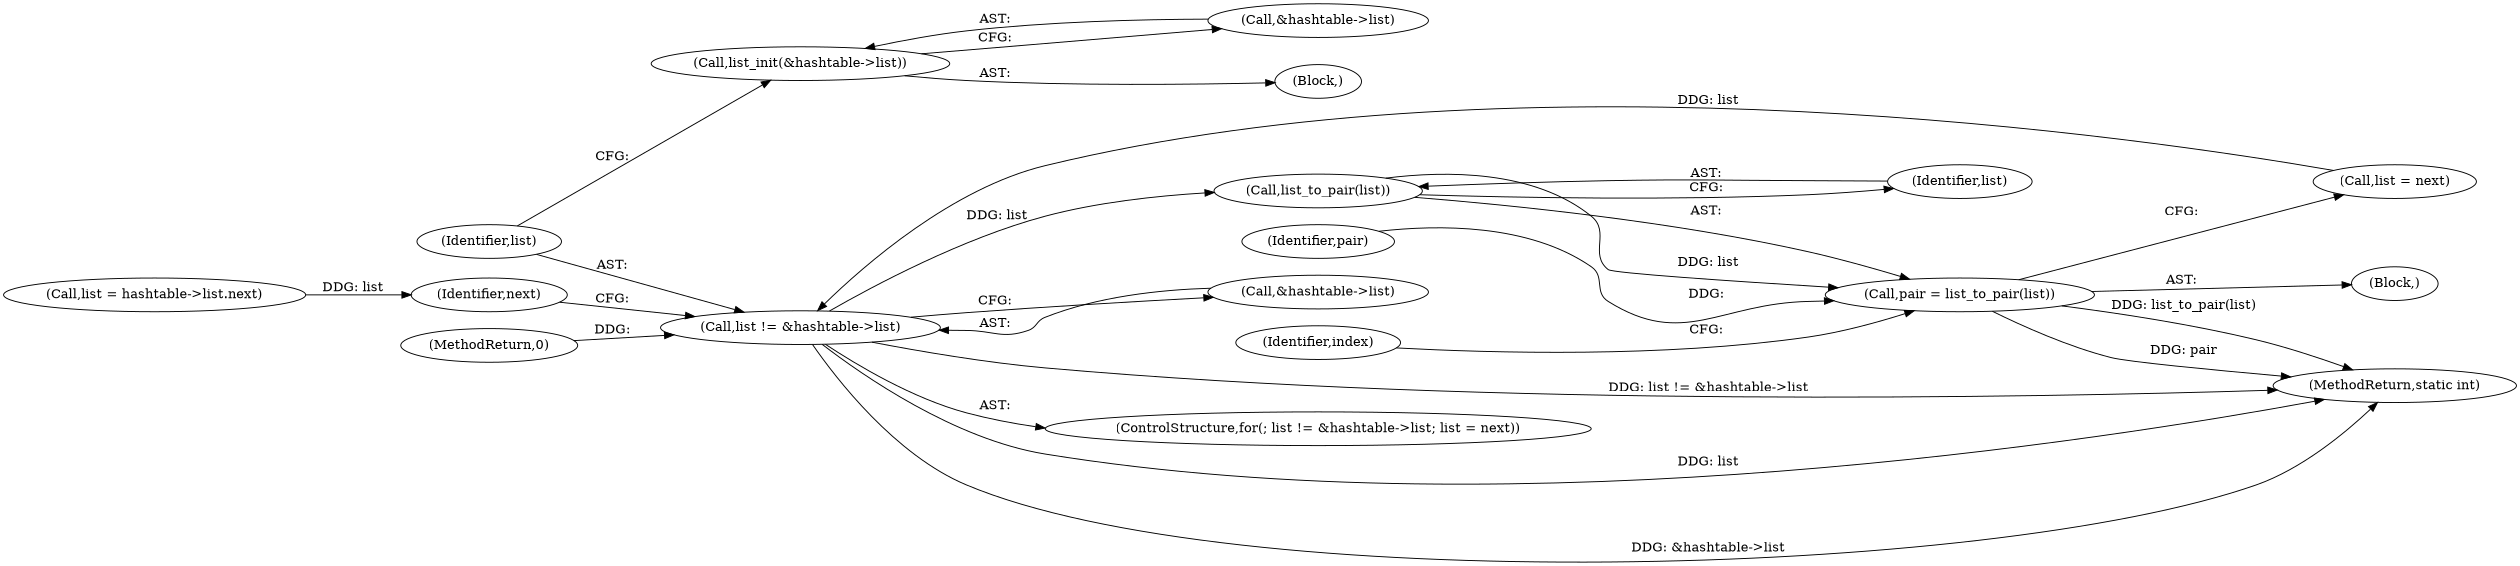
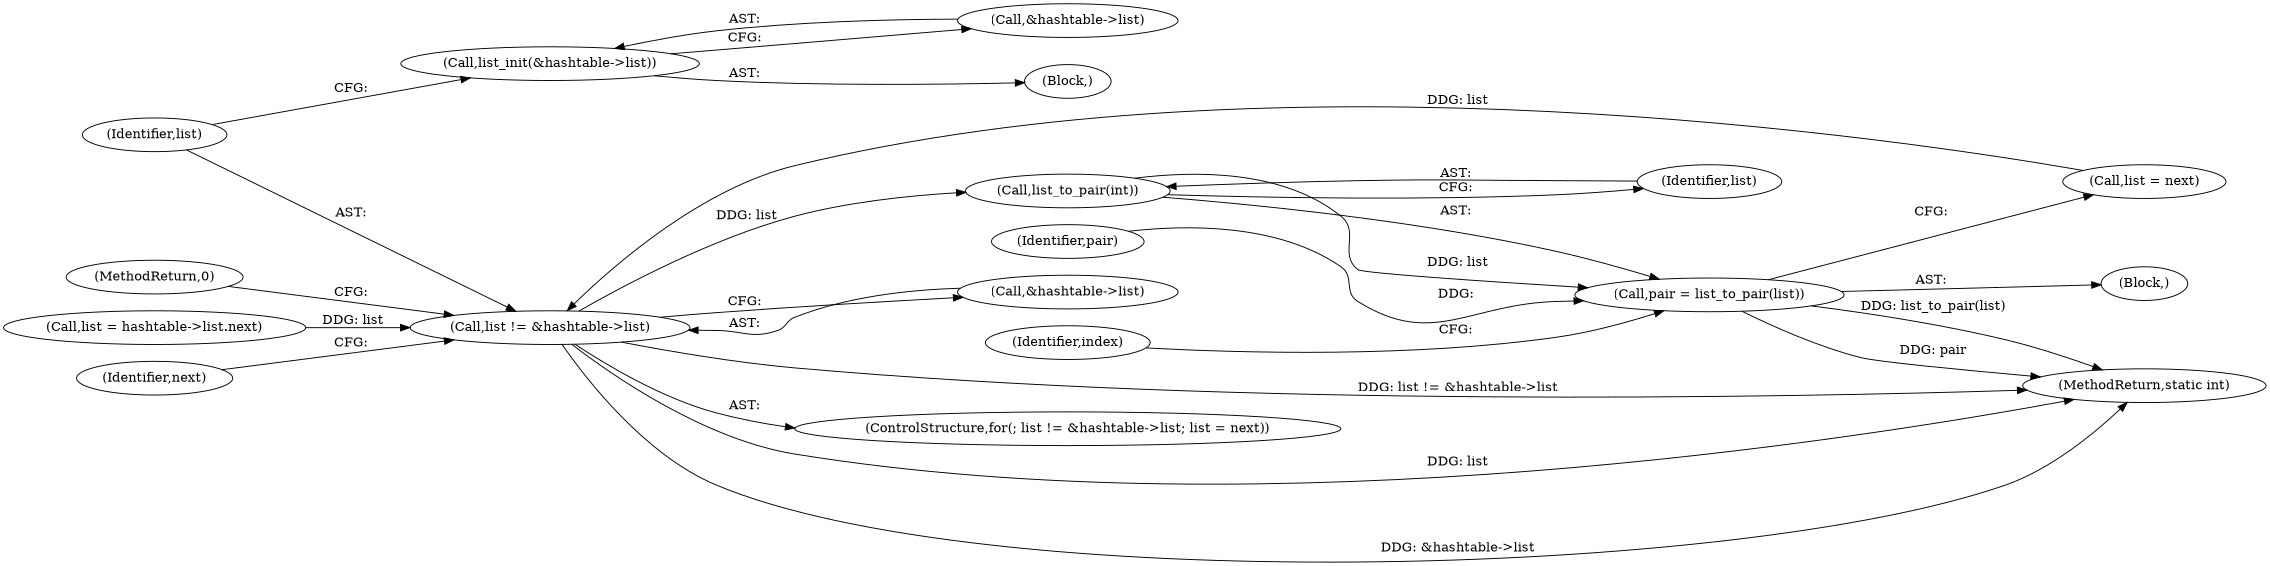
(1318, 191) -> (1068, 191)
(354, 295) -> (353, 328)
(614, 330) -> (353, 293)
